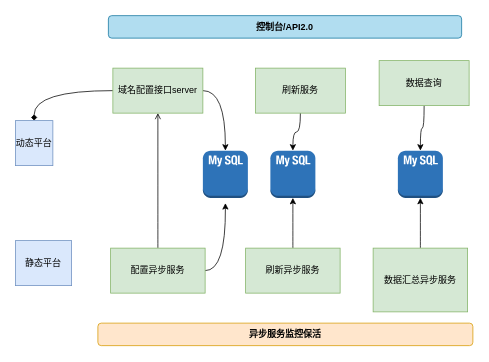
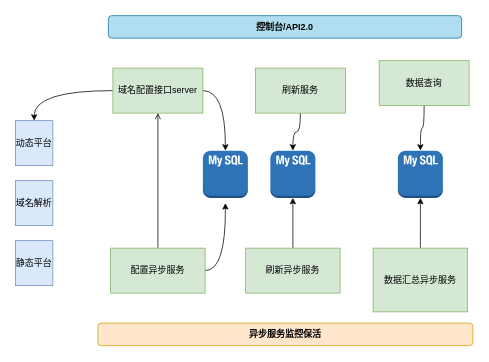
(34, 113) -> (35, 113)
none -> (34, 203)
(44, 263) -> (34, 263)
